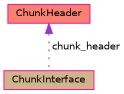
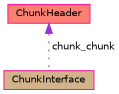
(85, 47) -> (82, 47)
